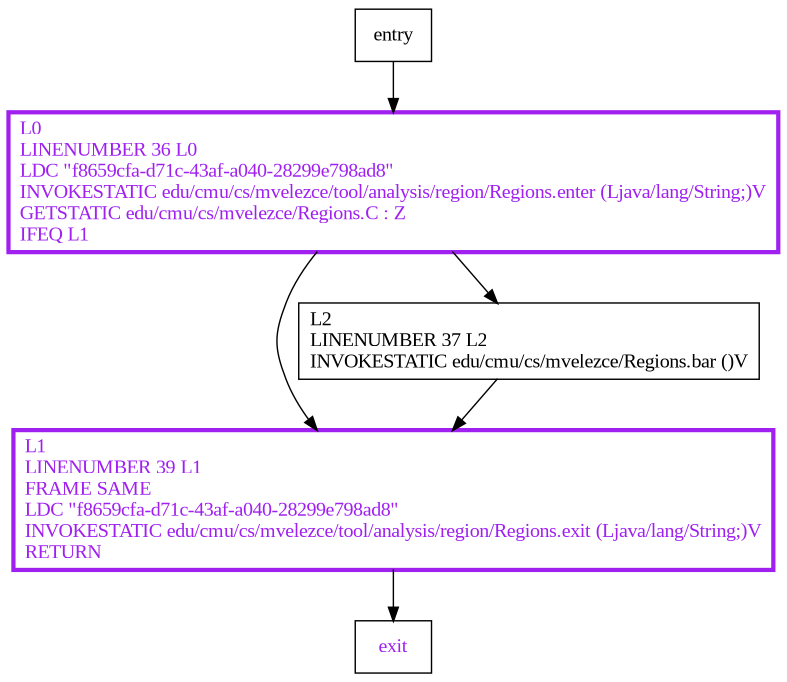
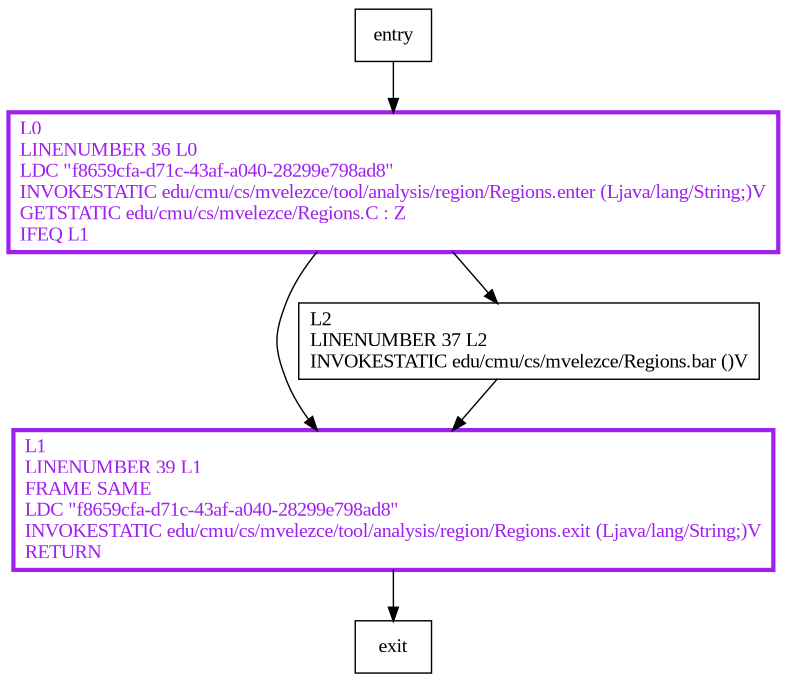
(393, 647) -> (393, 647)
